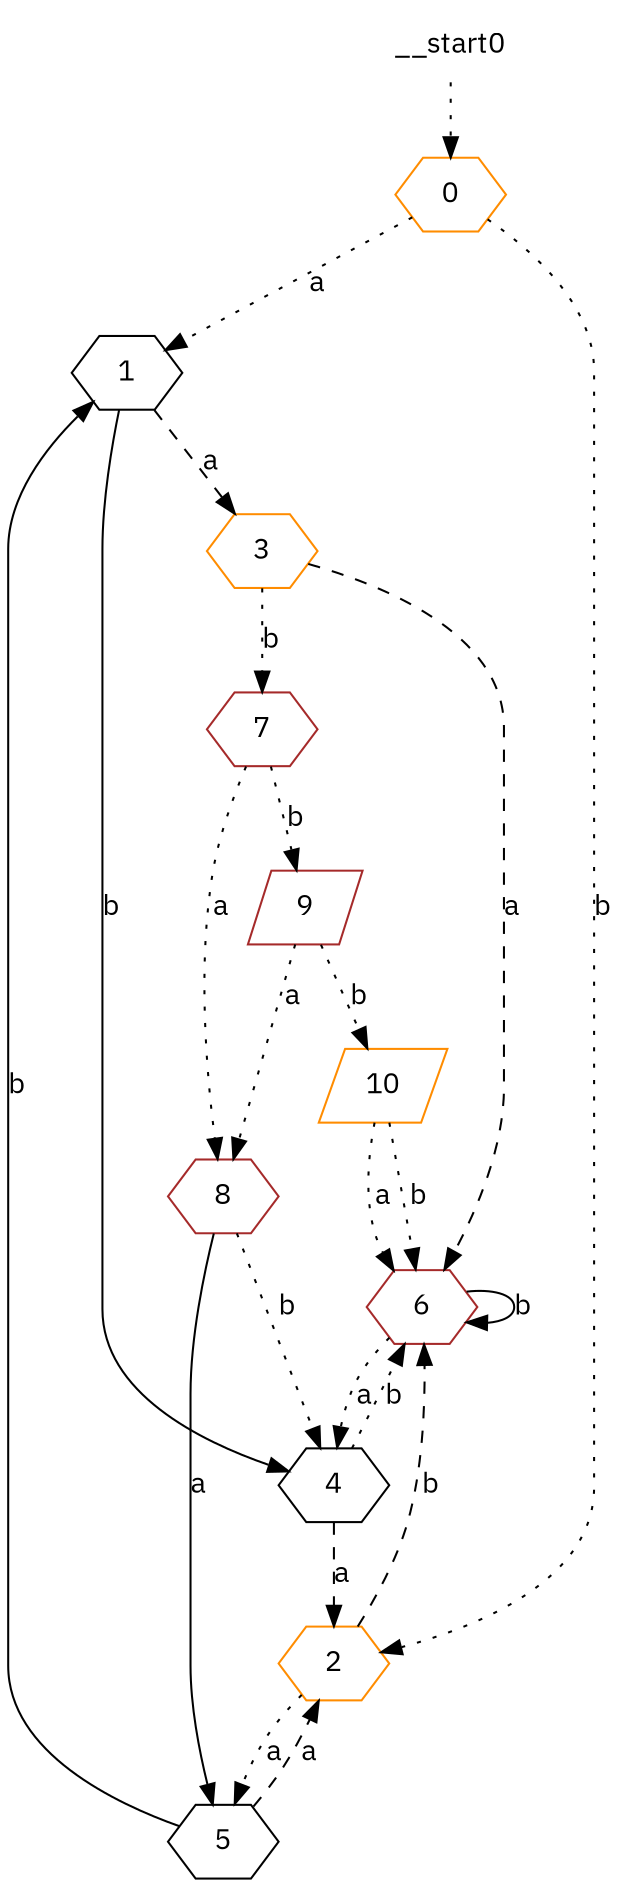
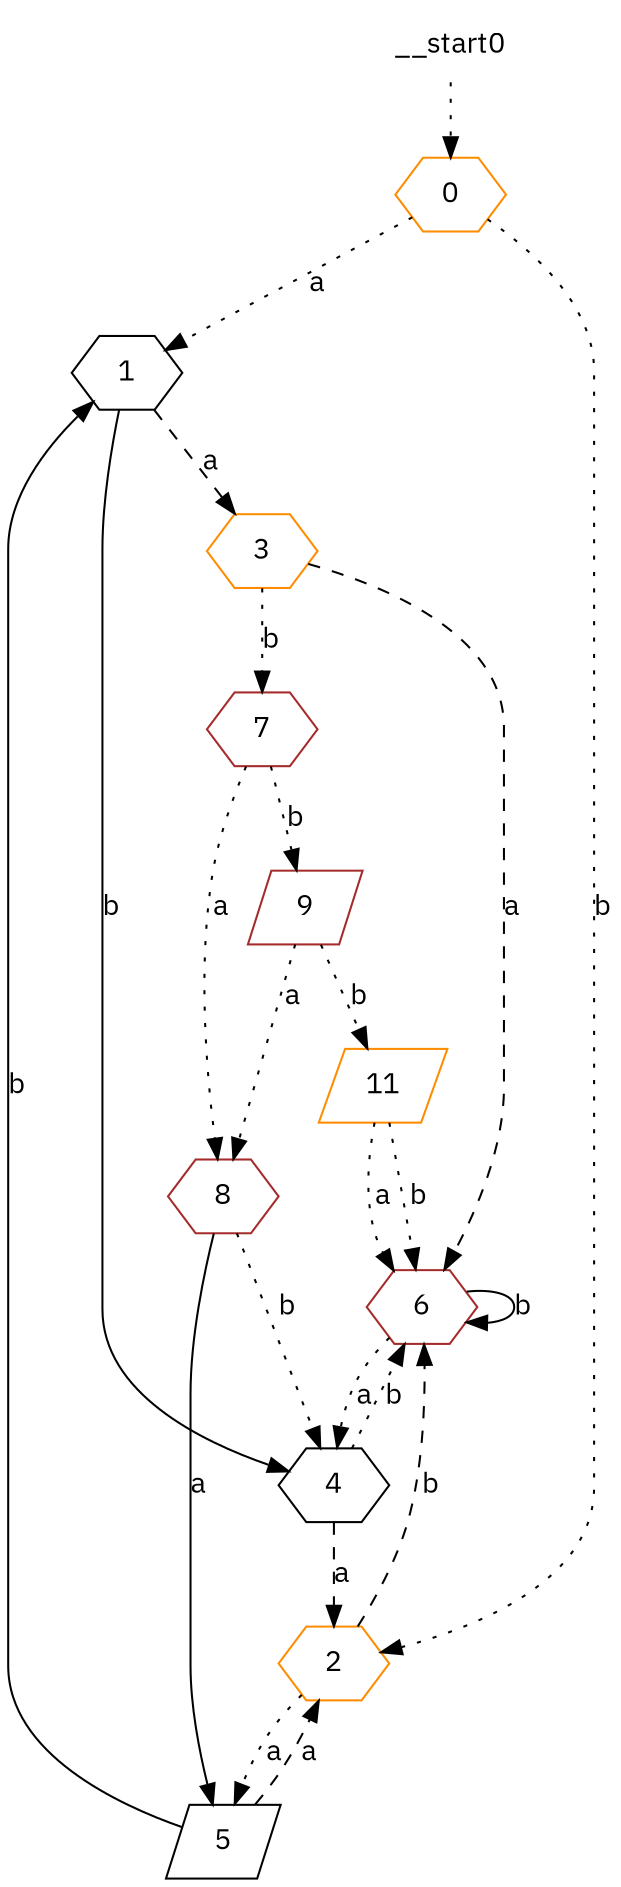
(383, 1086) -> (383, 1086)
(223, 1842) -> (223, 1842)
